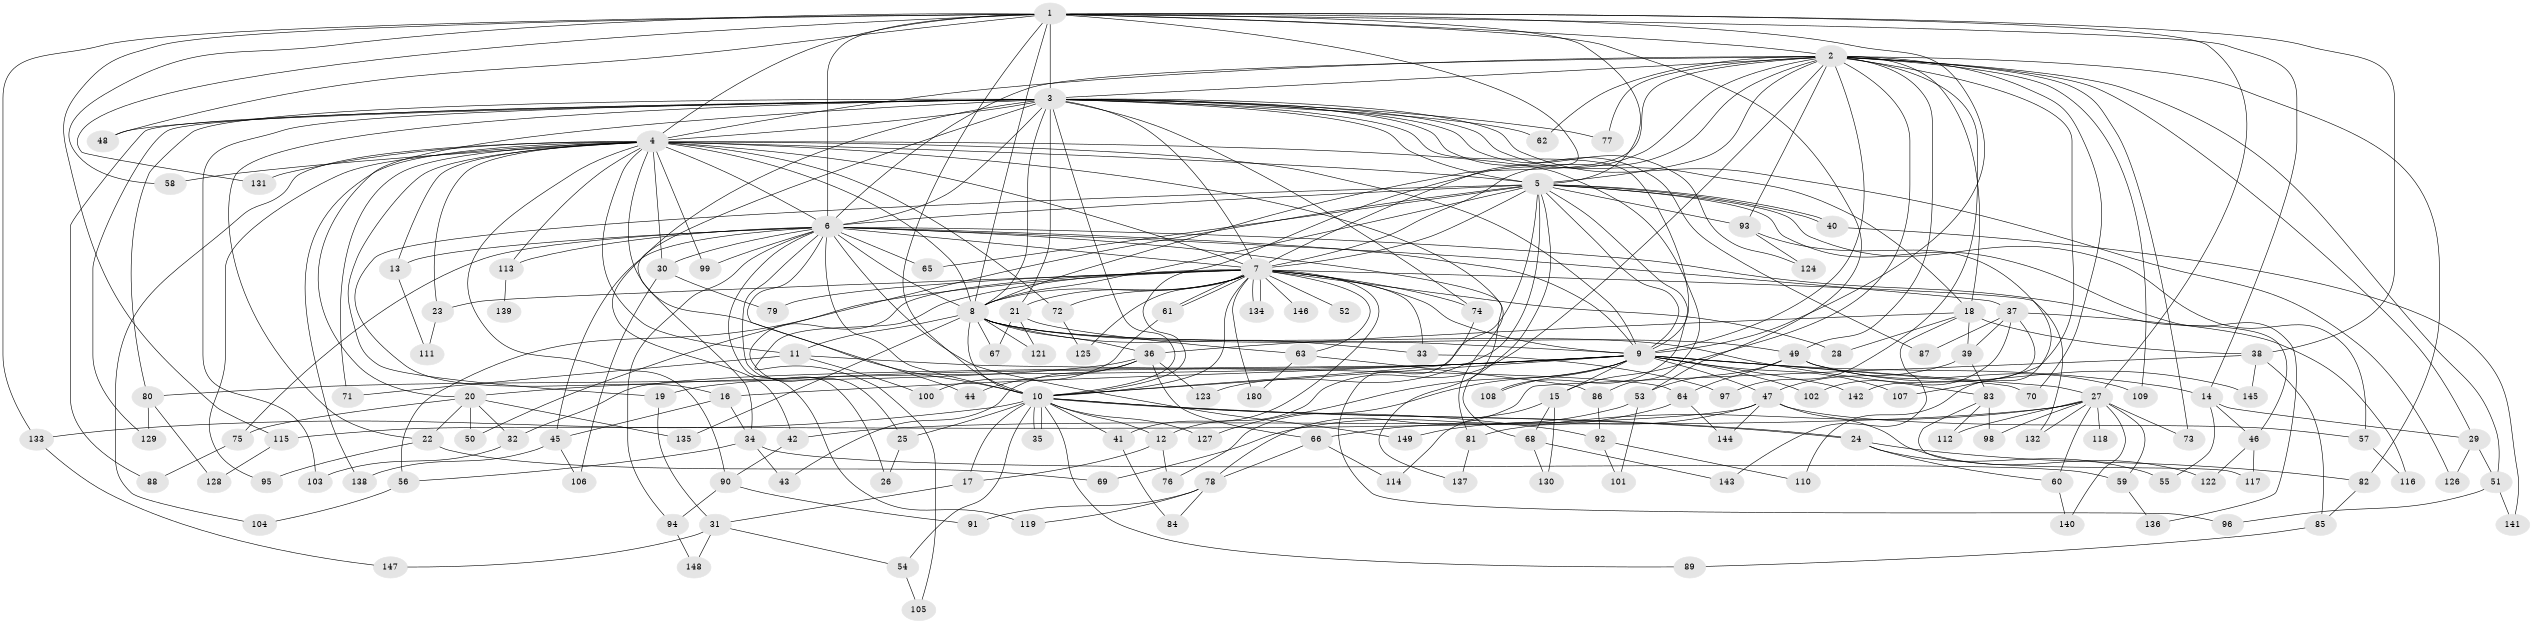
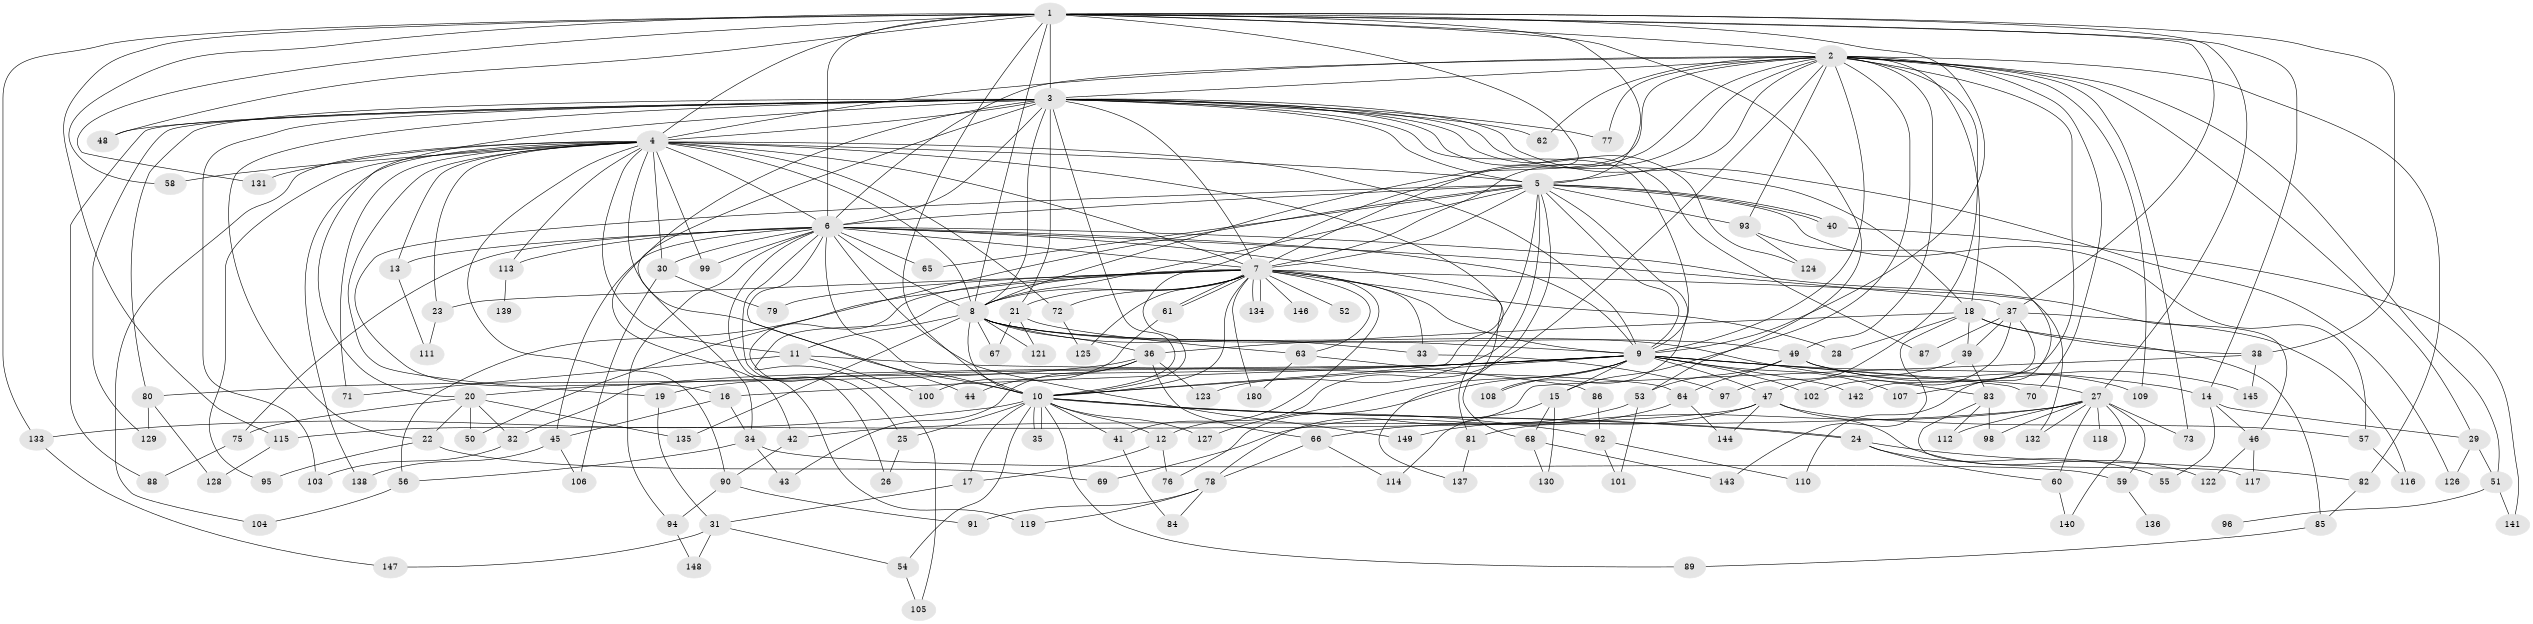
none -> (1803, 25)
(1284, 149) -> none
(2052, 275) -> none
(1477, 312) -> none
(2318, 429) -> (2230, 366)
